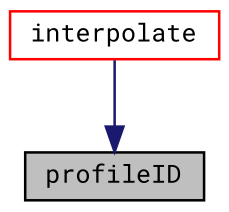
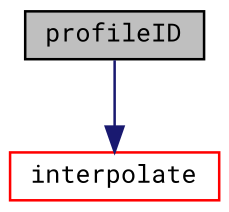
(115, 93) -> (115, 93)
